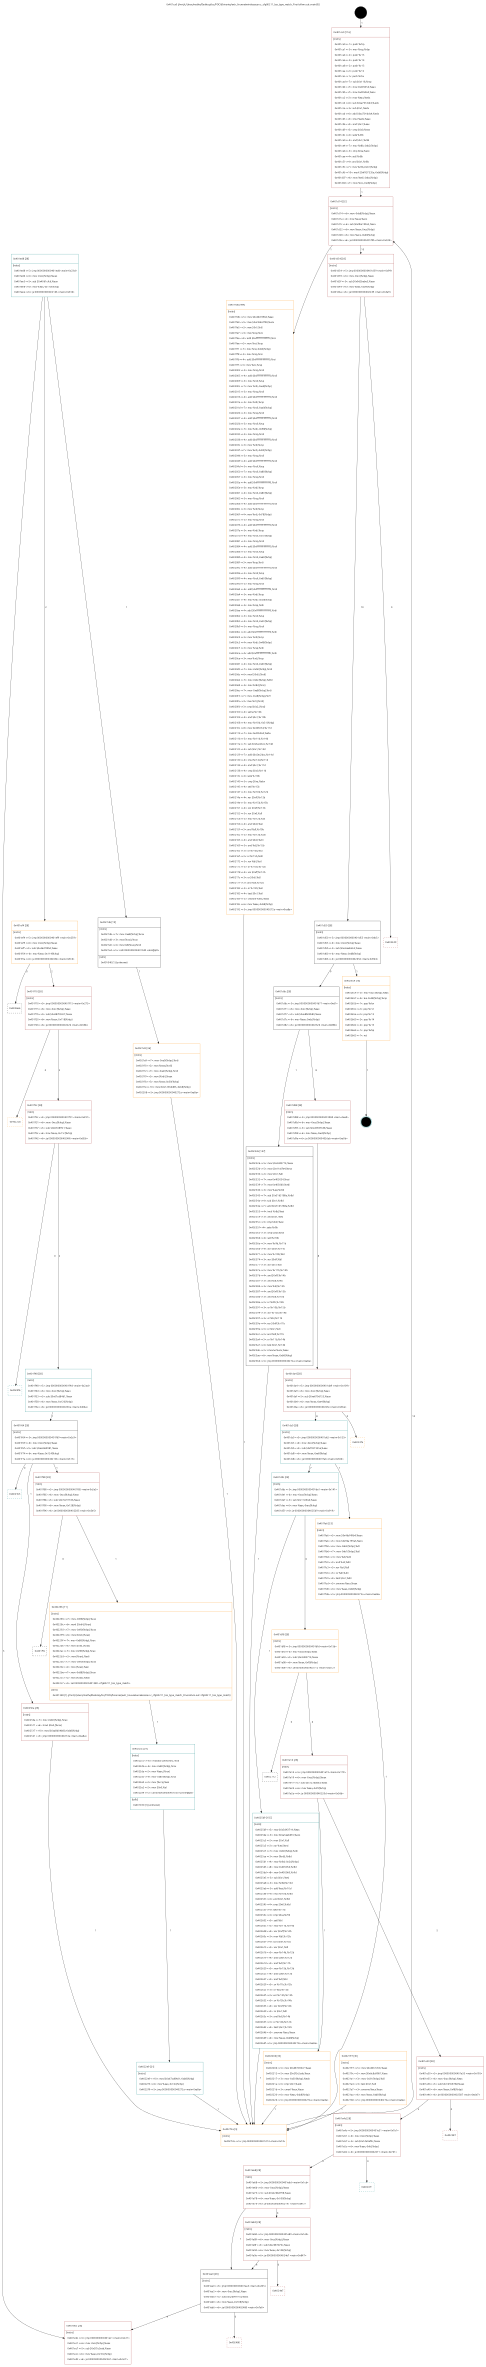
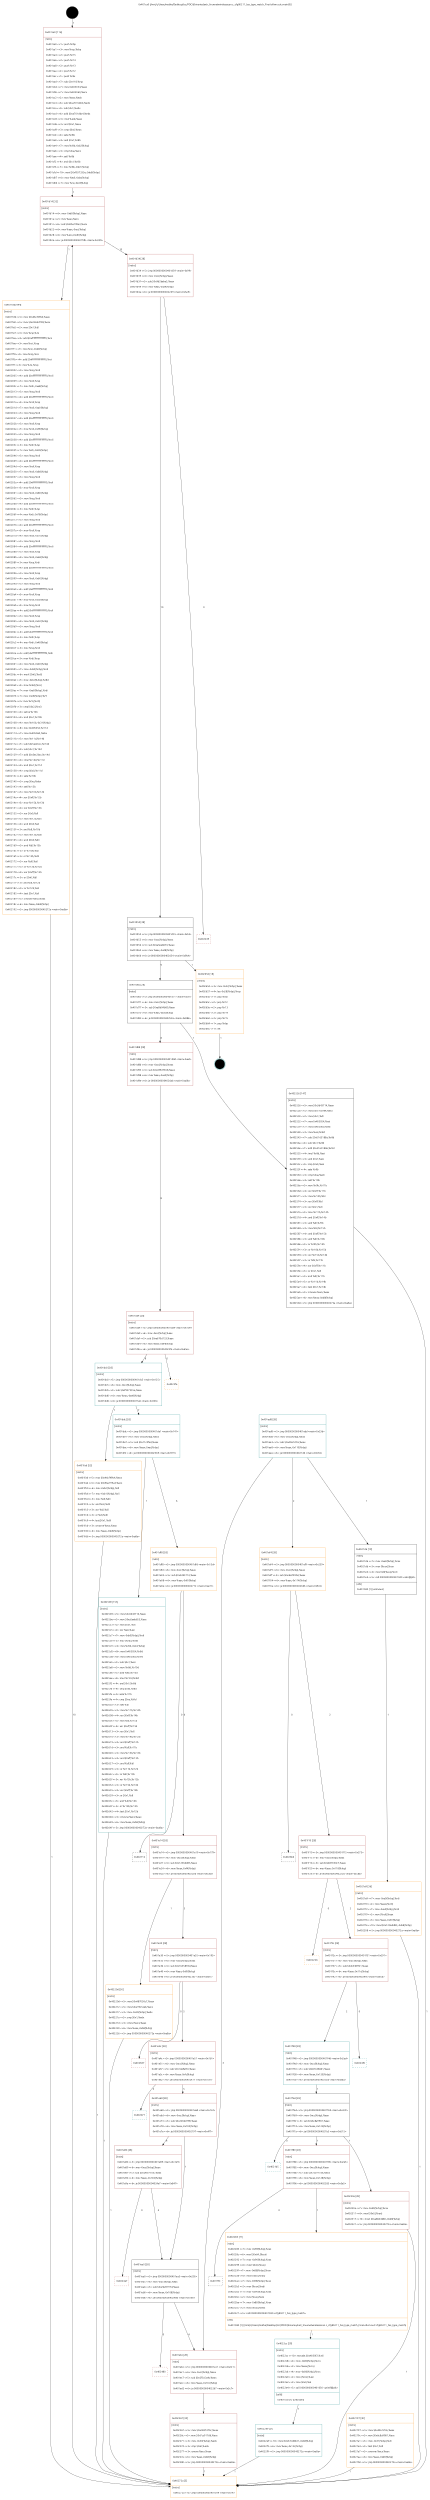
none -> (203, 2440)
